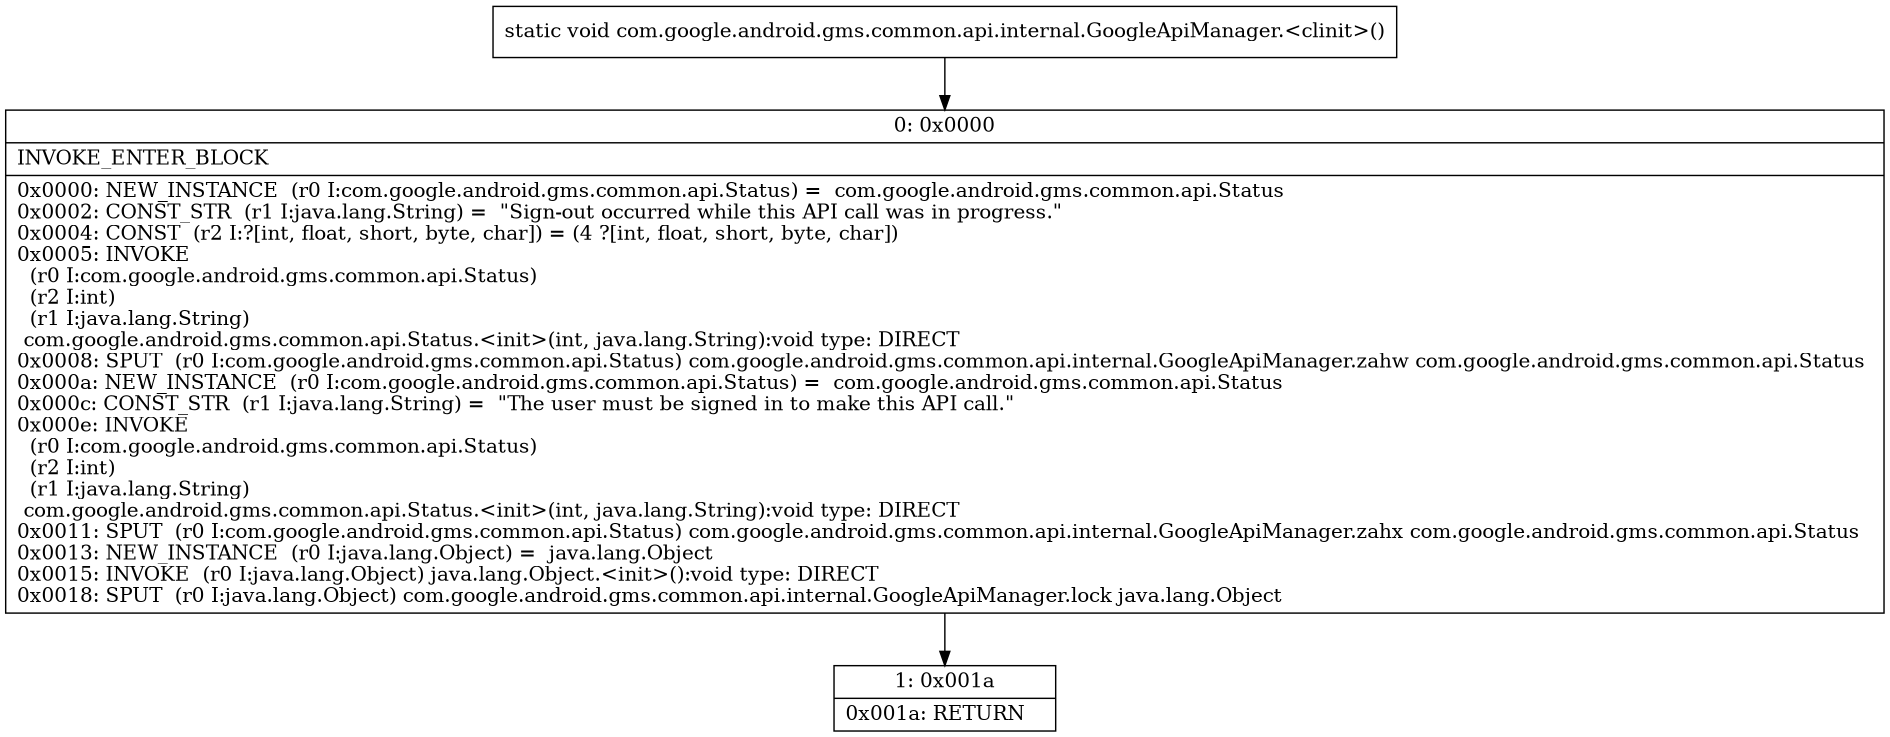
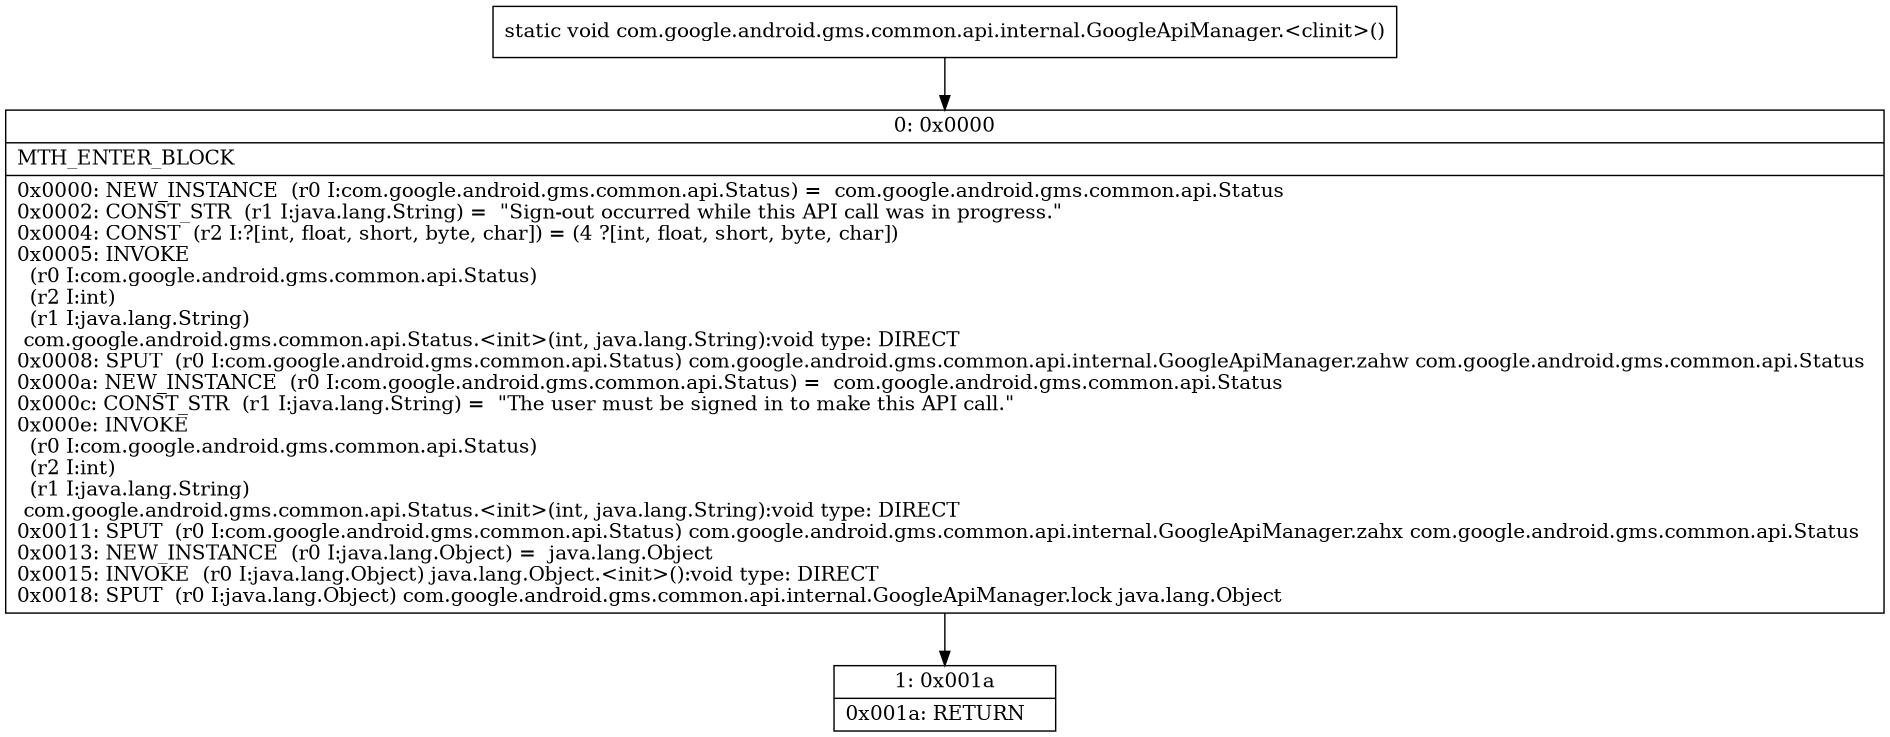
(144, 158) -> (126, 158)
